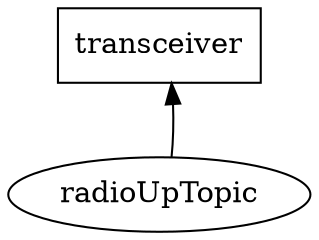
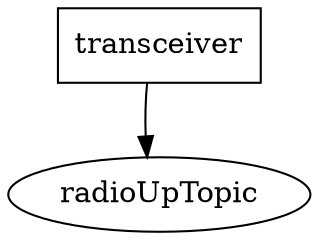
(173, 131) -> (146, 110)
